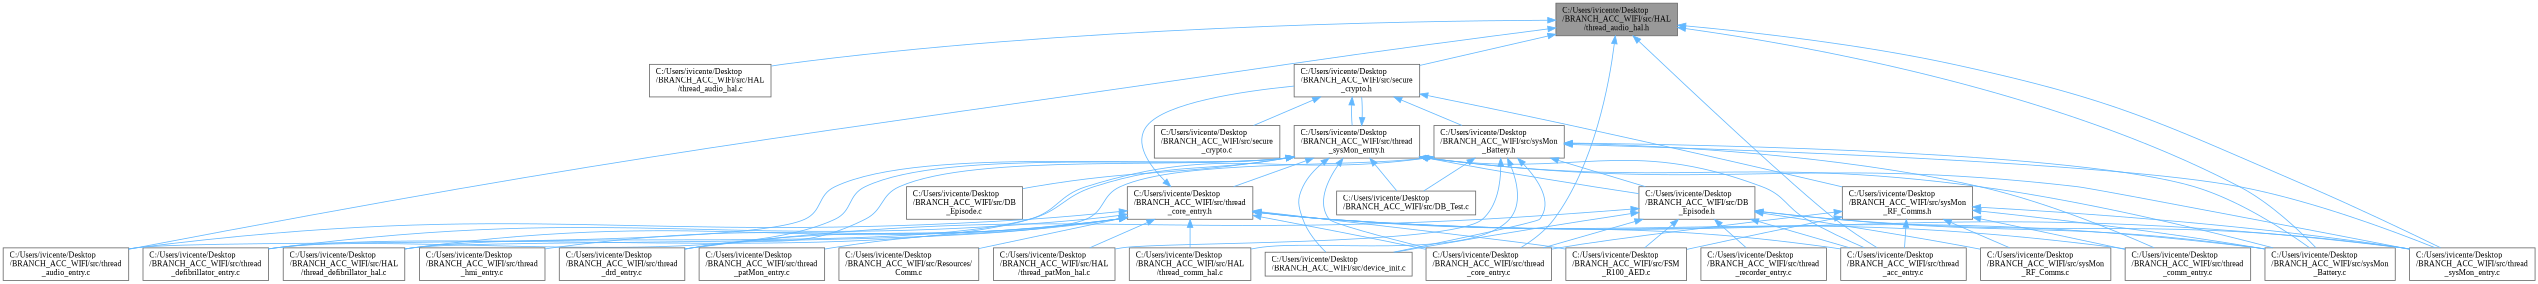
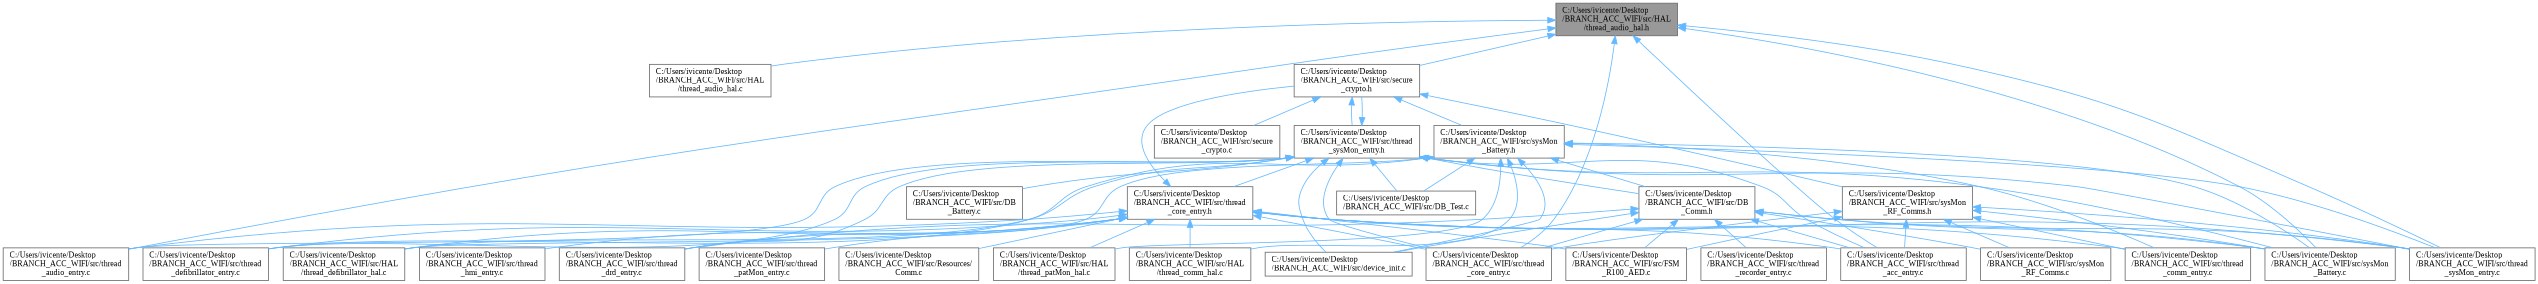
(964, 203) -> (964, 203)
(1697, 203) -> (1697, 203)
